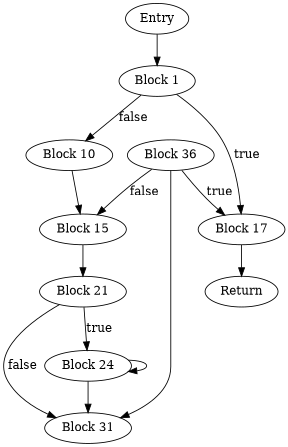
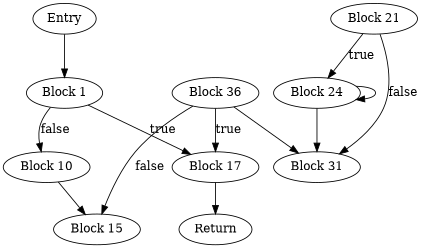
(83, 256) -> none
